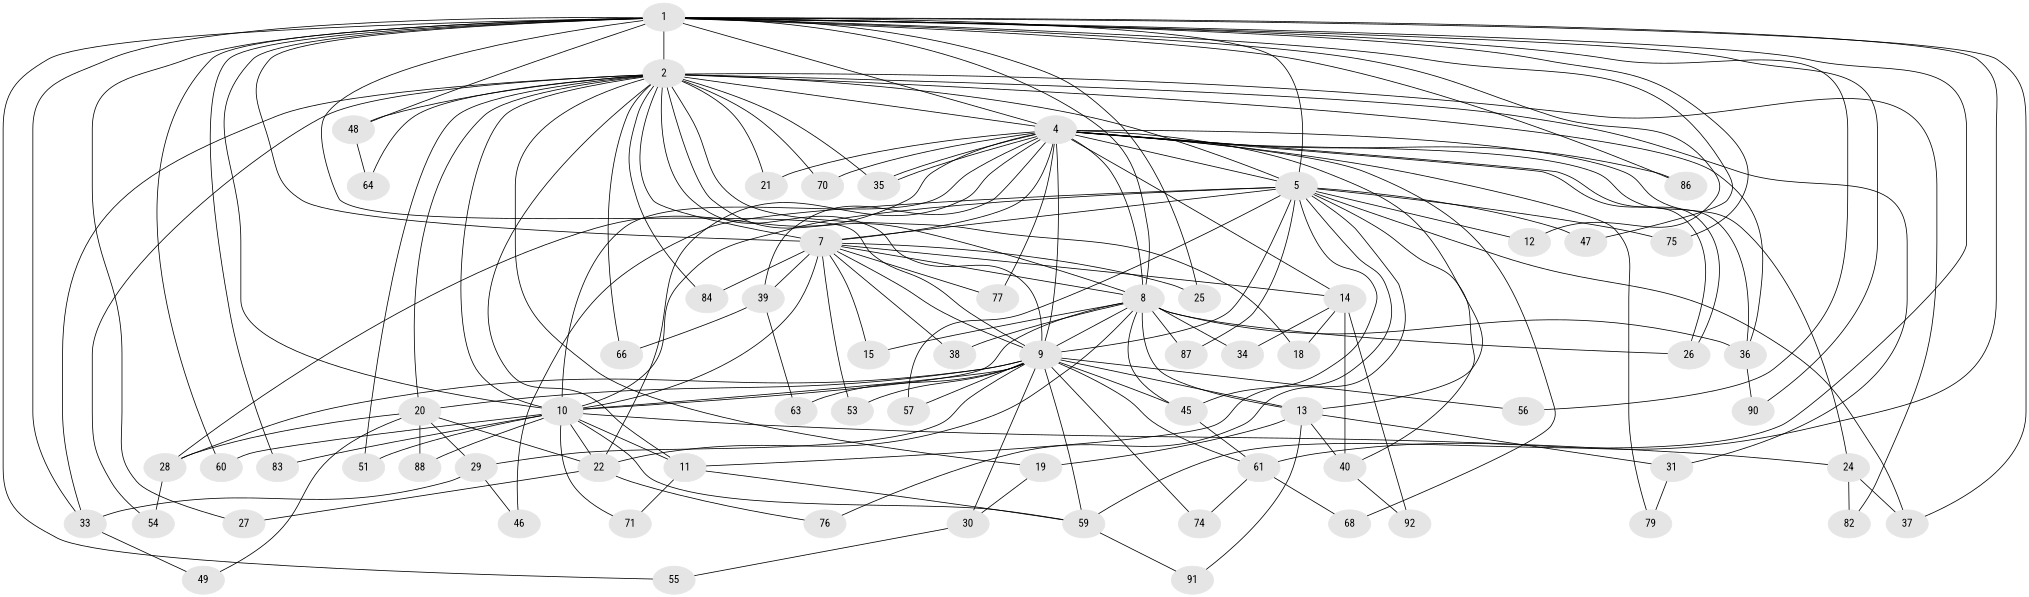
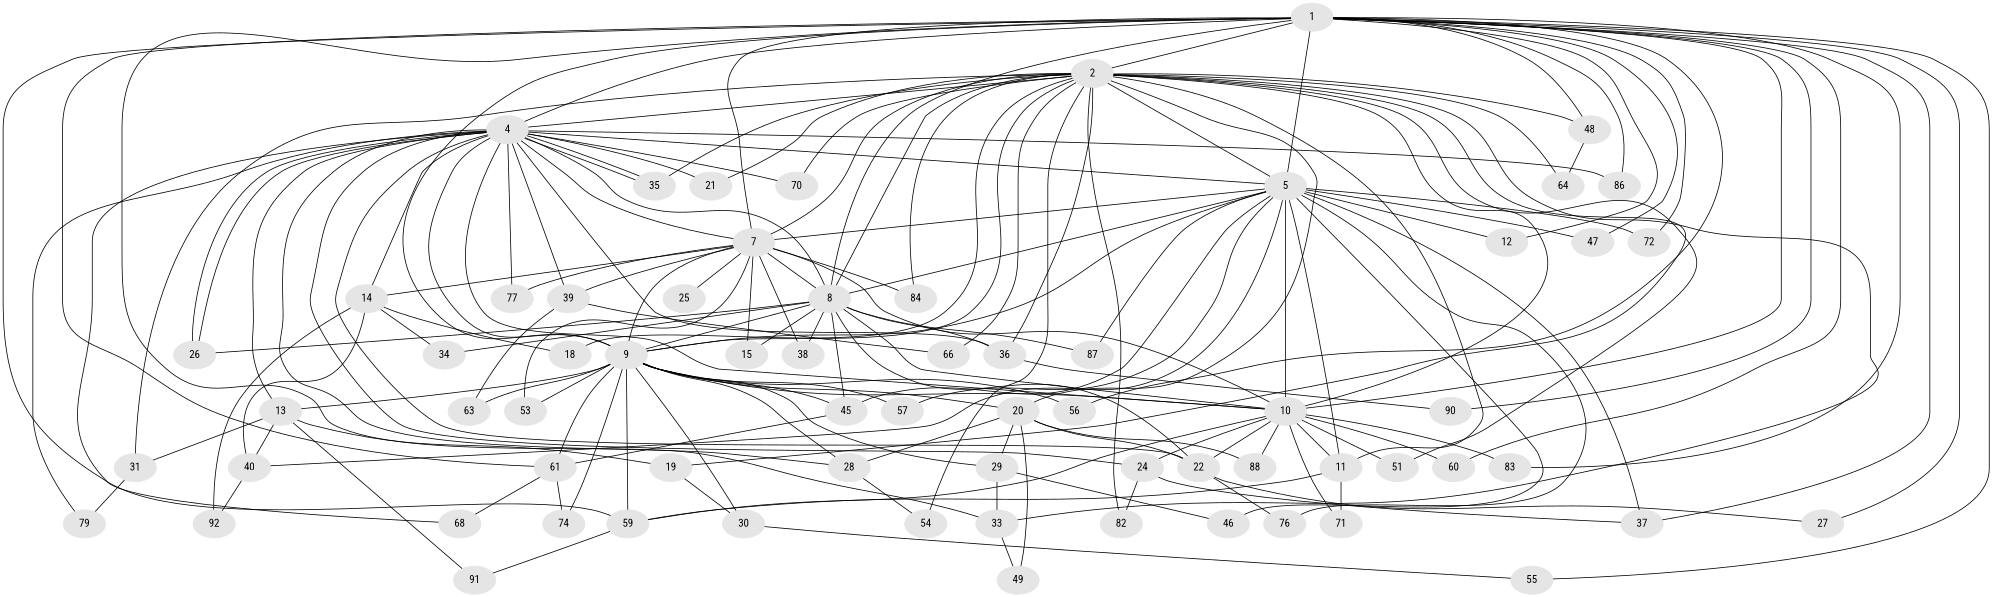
(1000, 57) -> none
(1672, 242) -> (1649, 242)
(1172, 378) -> (1068, 240)
